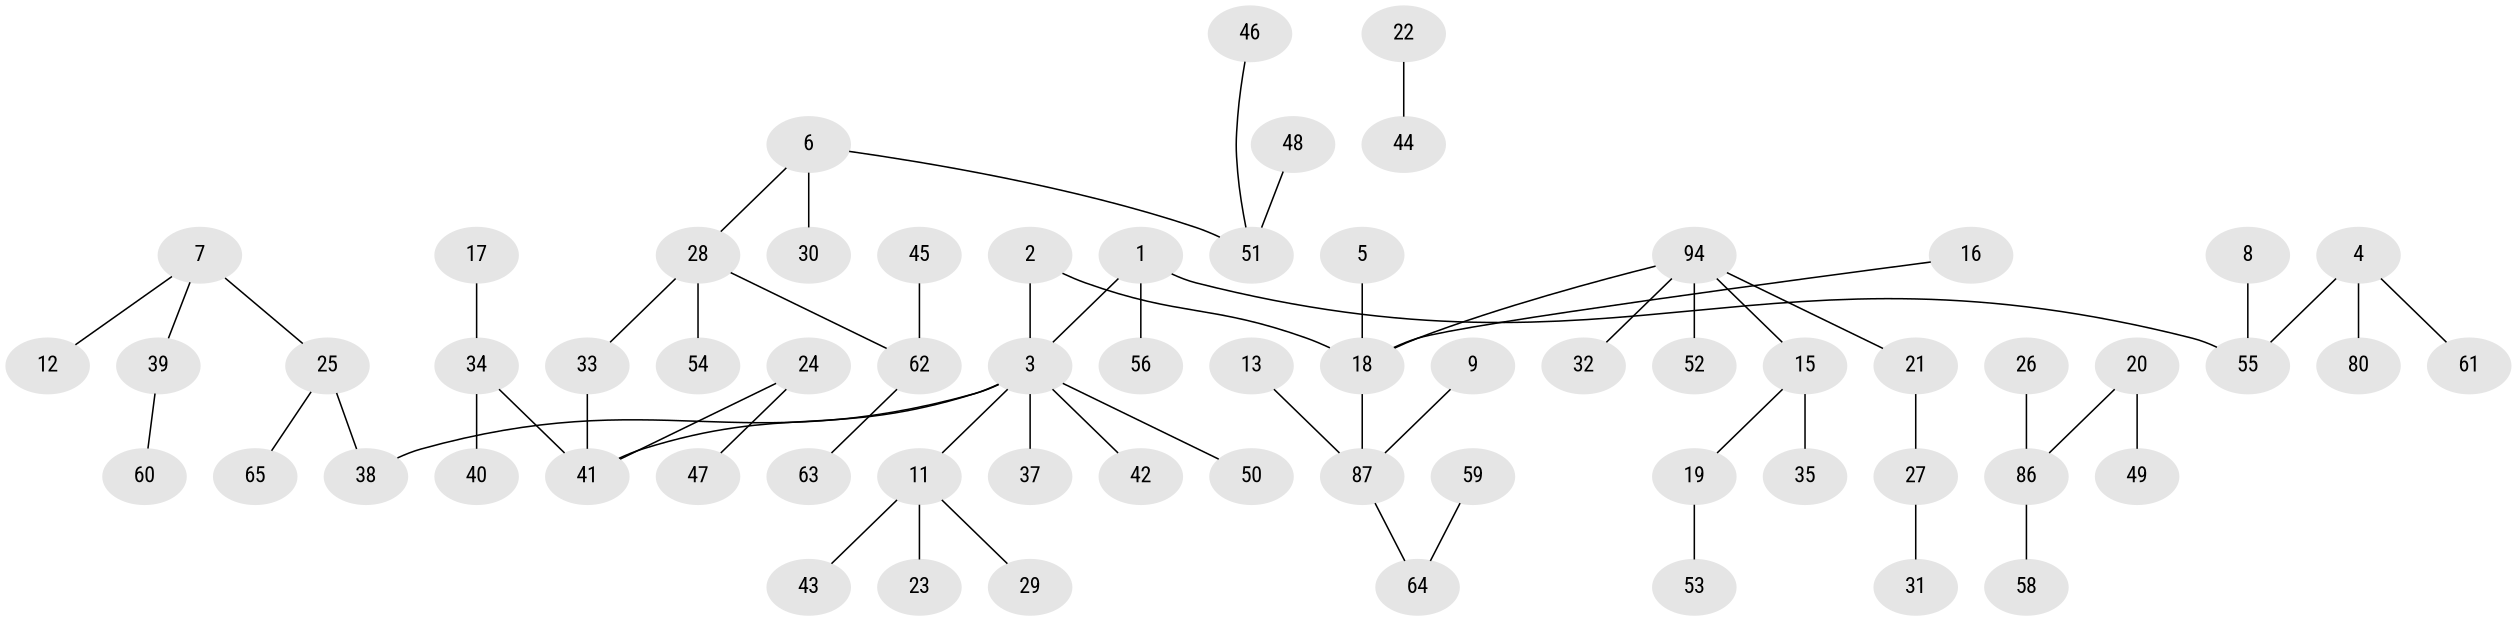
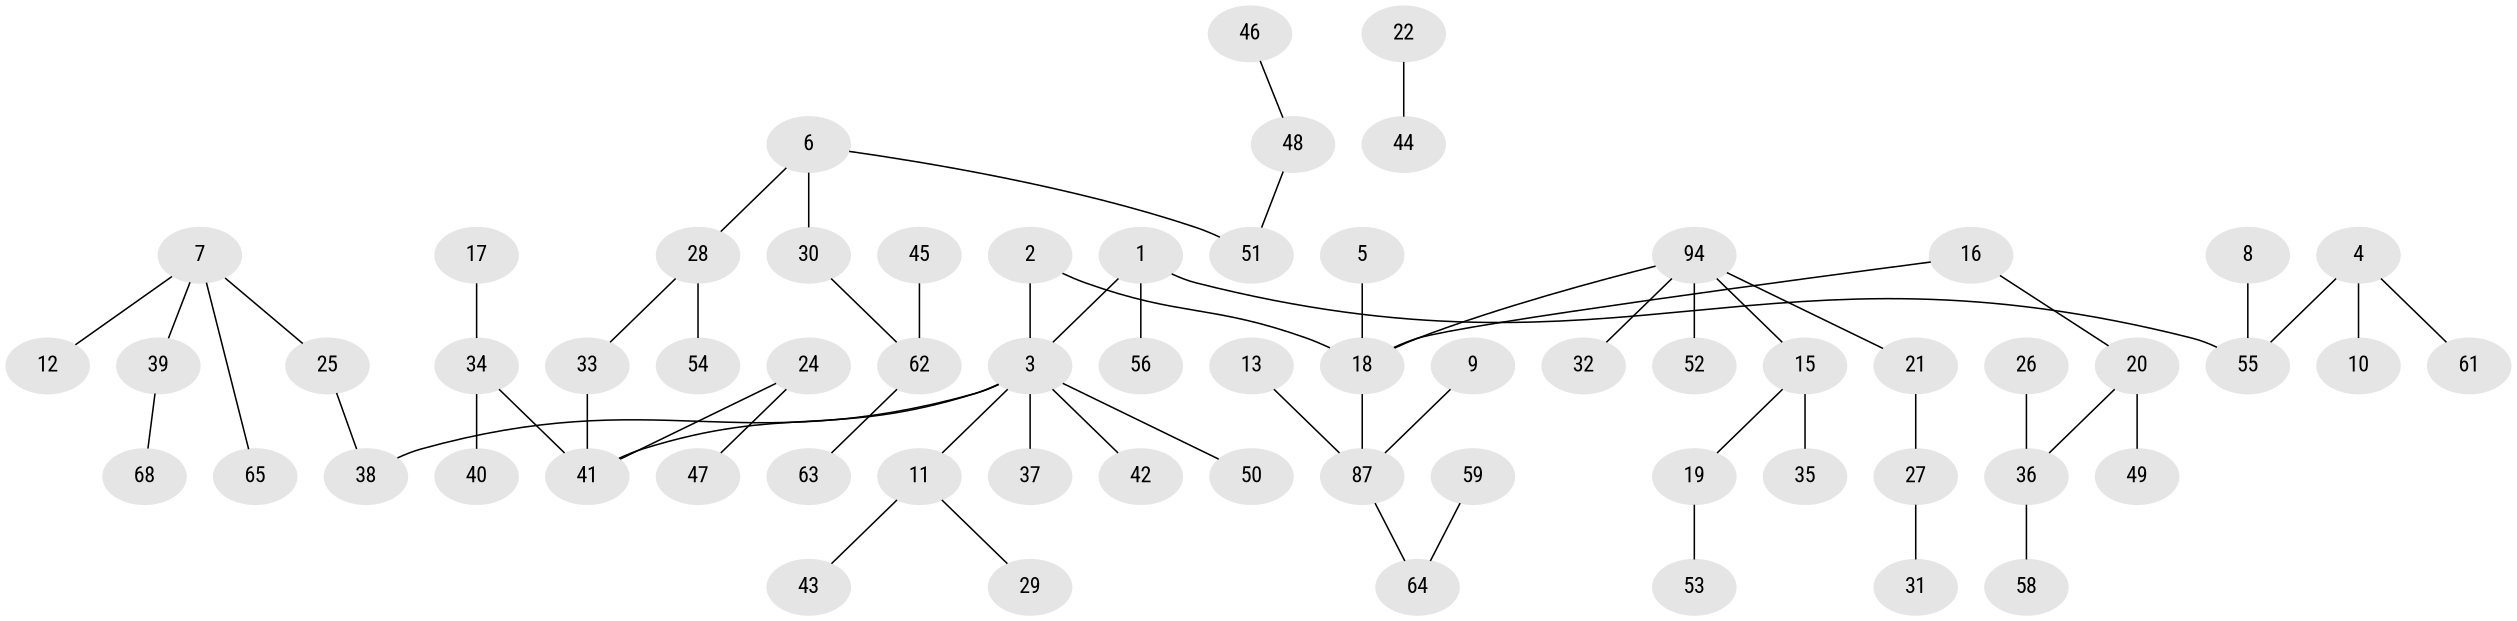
(1236, 145) -> (1272, 89)
none -> (2035, 298)
(809, 311) -> (864, 310)
(2359, 366) -> (2359, 366)
(291, 421) -> (228, 366)
(145, 477) -> (145, 477)
(2026, 477) -> (2026, 477)
(919, 587) -> none
